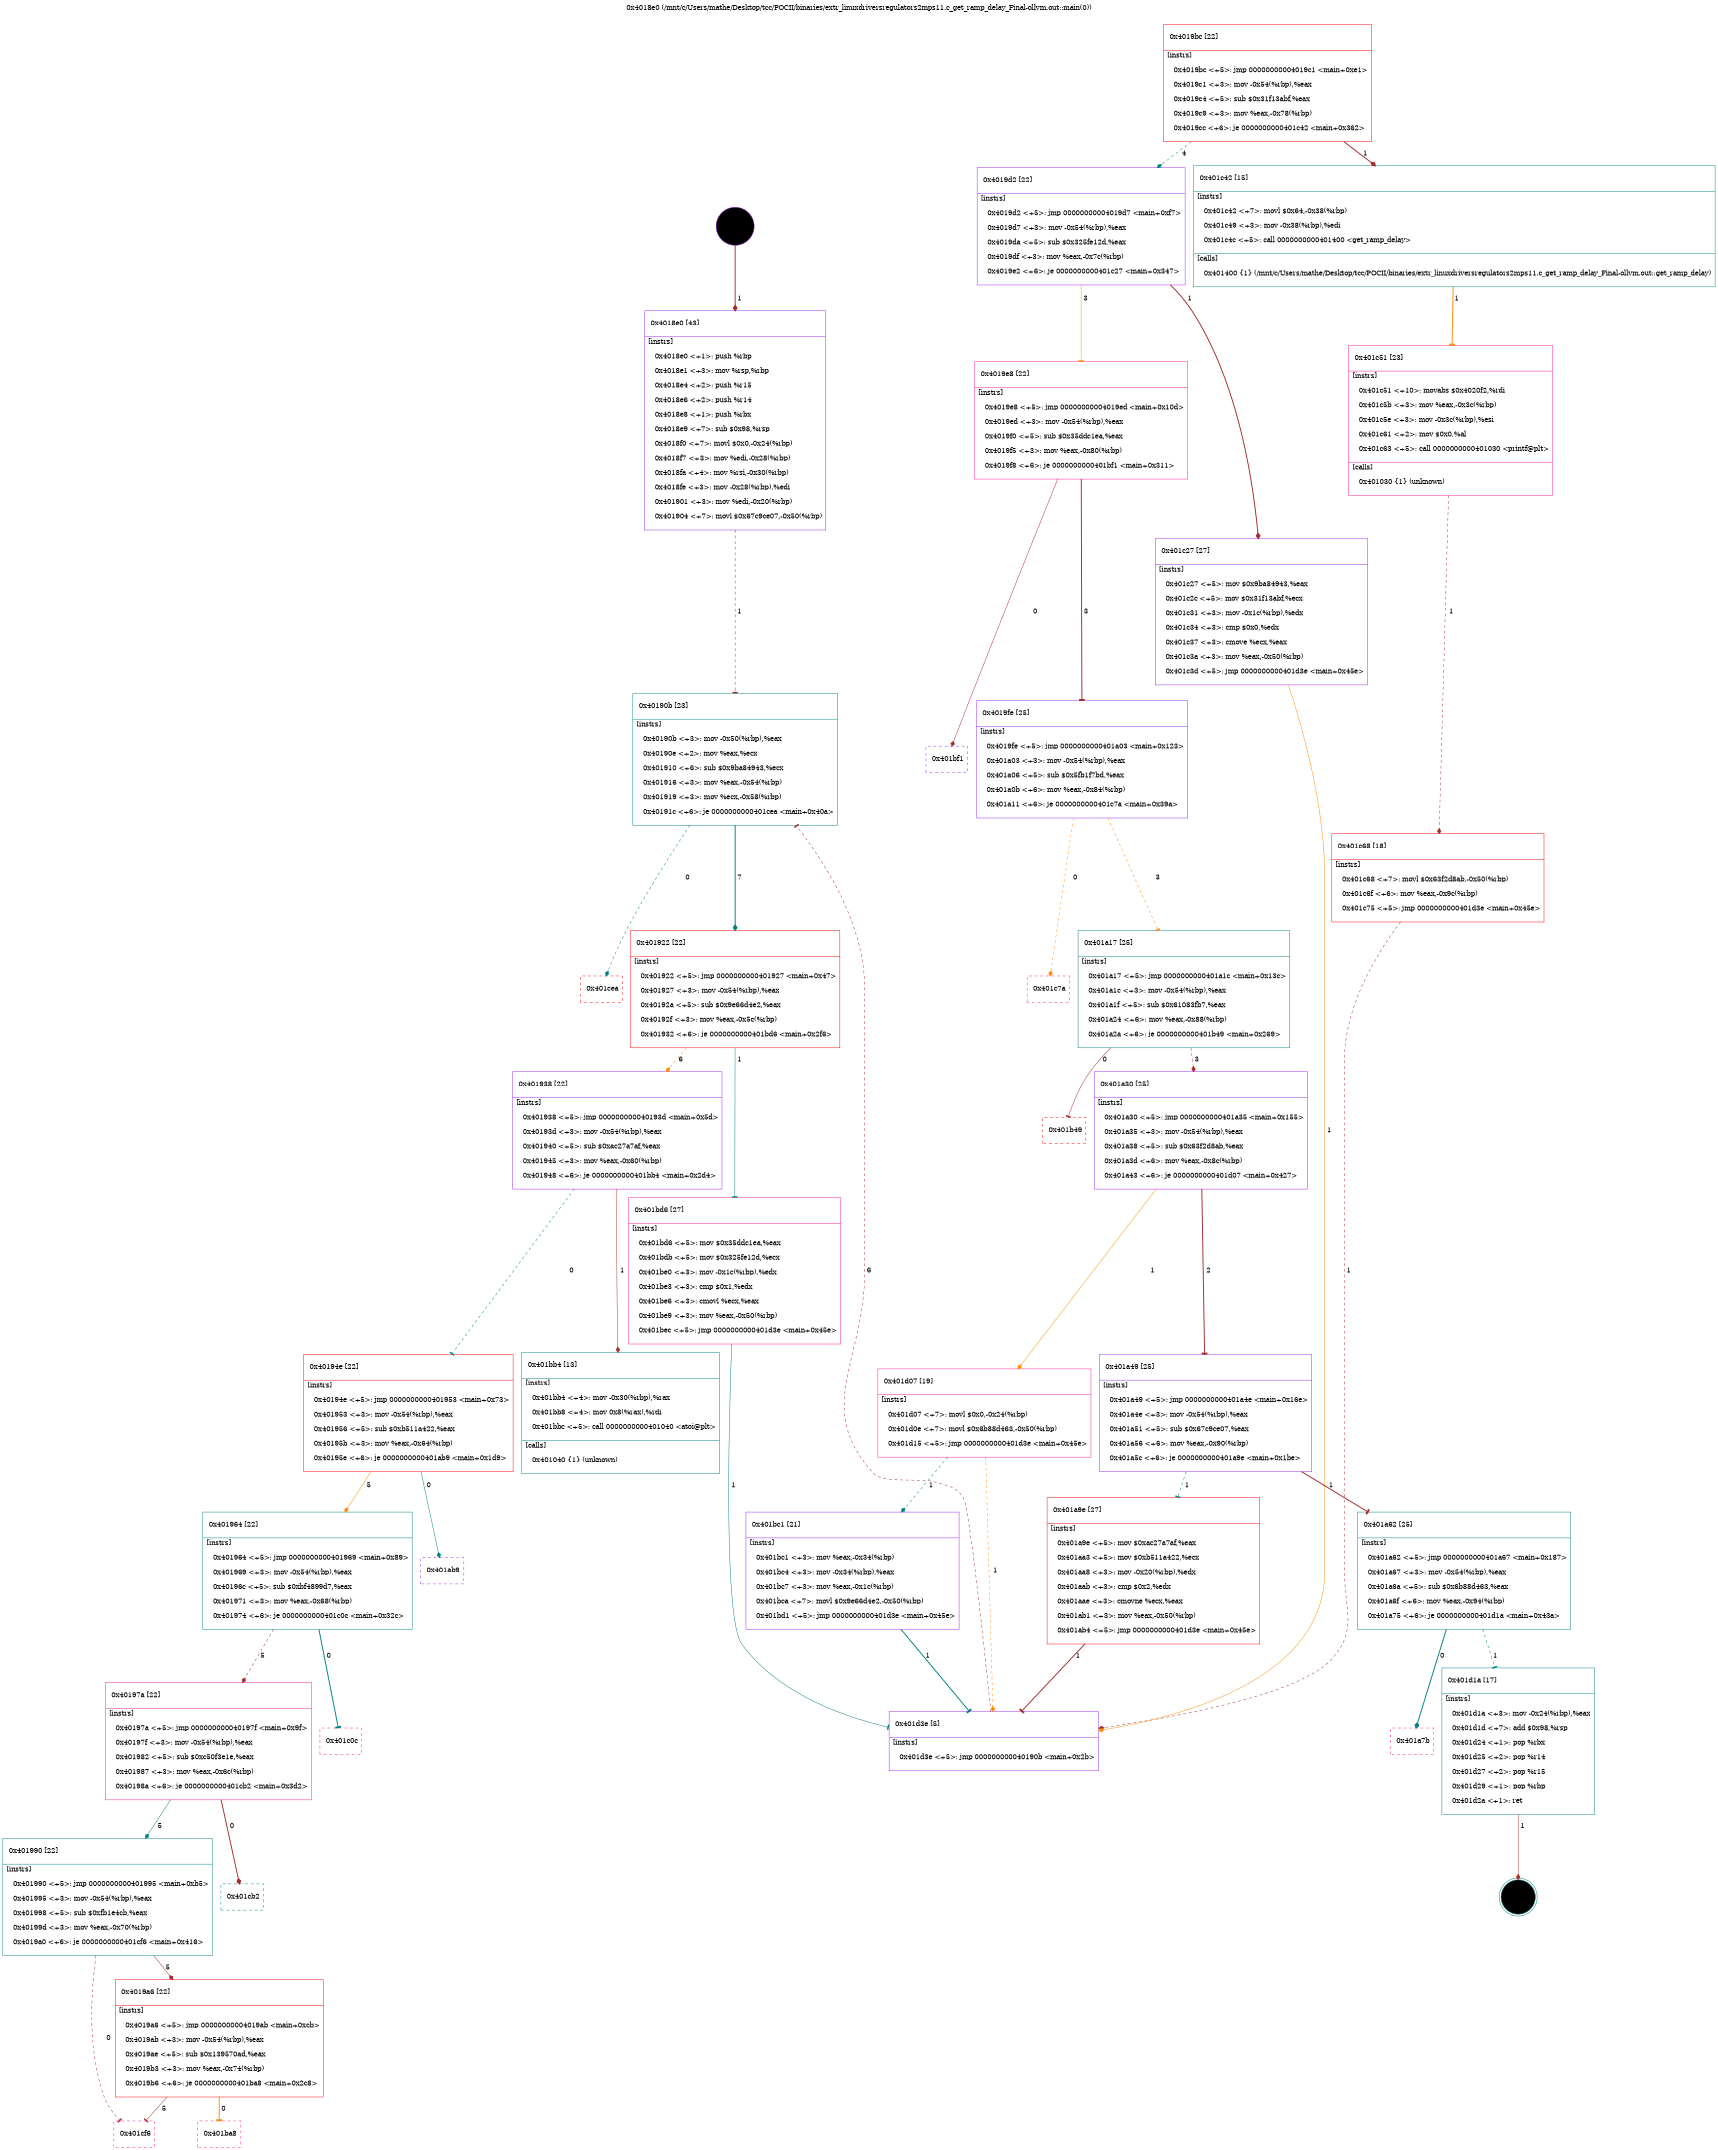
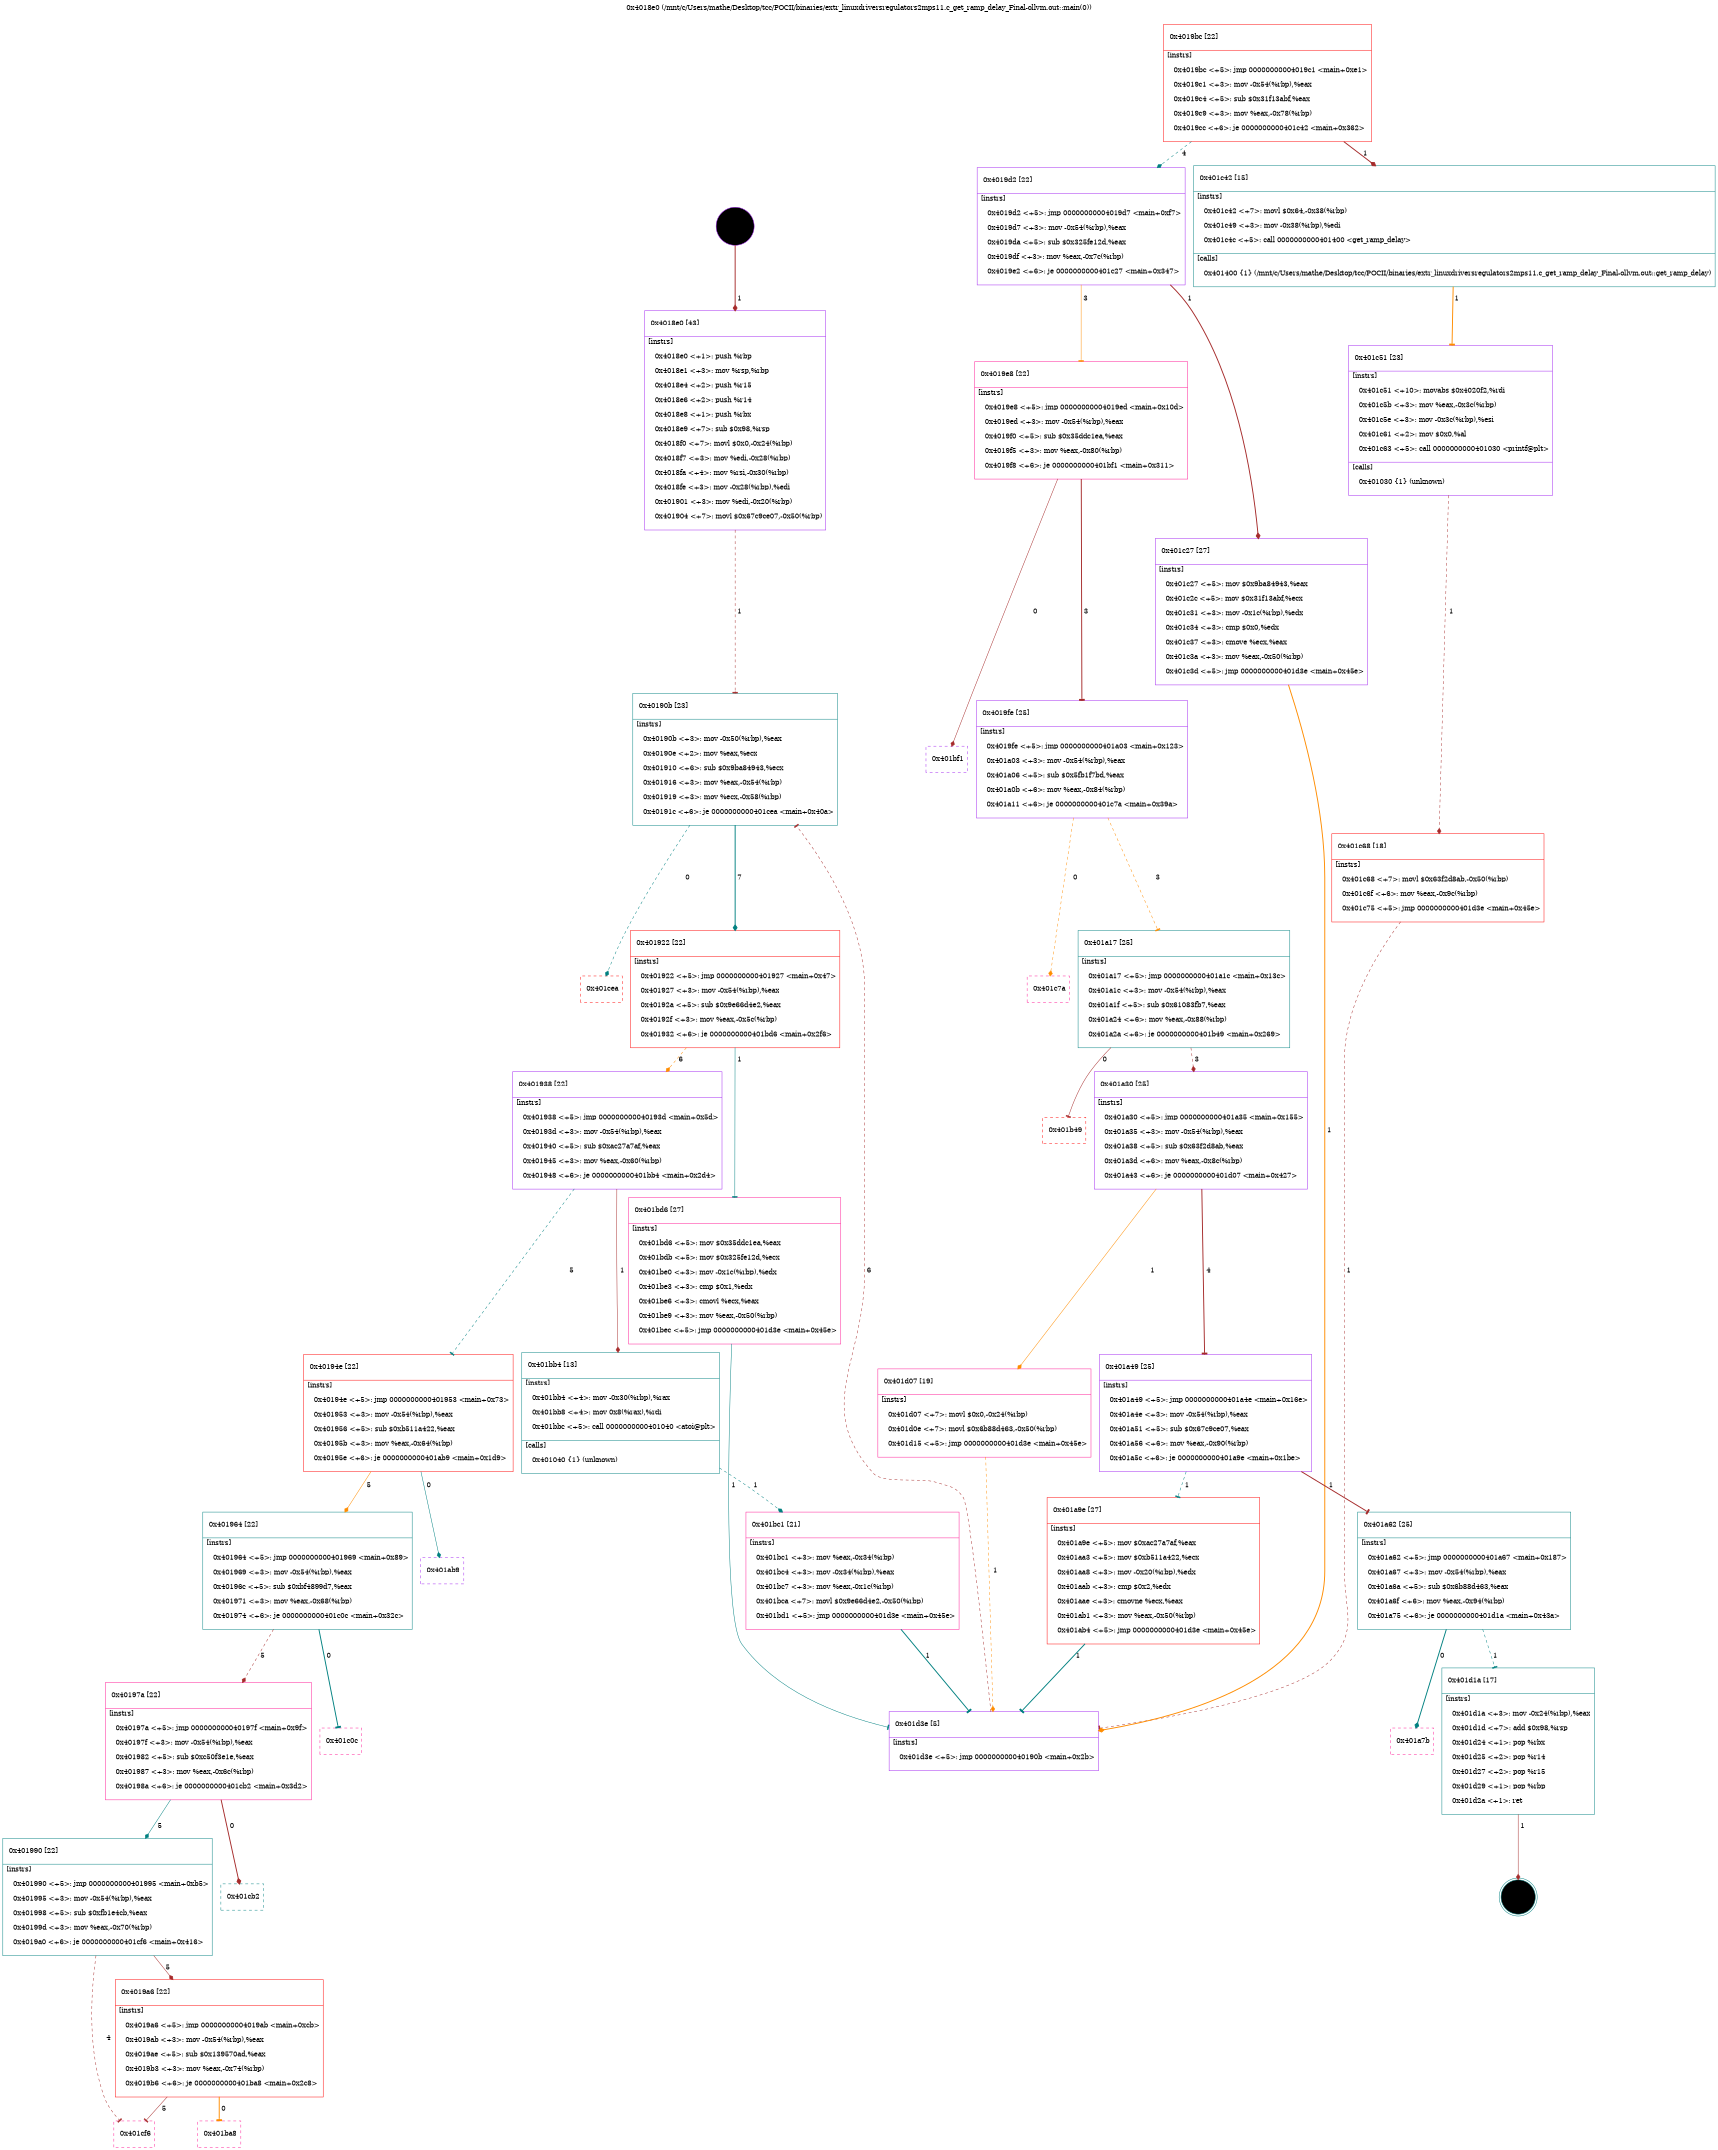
(1451, 420) -> (1451, 420)
(570, 1271) -> (570, 1271)
(1207, 1271) -> (1207, 1271)
(1325, 1273) -> (1325, 1273)
(1344, 1408) -> (1344, 1408)
(925, 1484) -> (749, 1488)
(853, 1571) -> (853, 1571)
(1054, 1677) -> (1054, 1677)
(108, 2038) -> (108, 2038)
